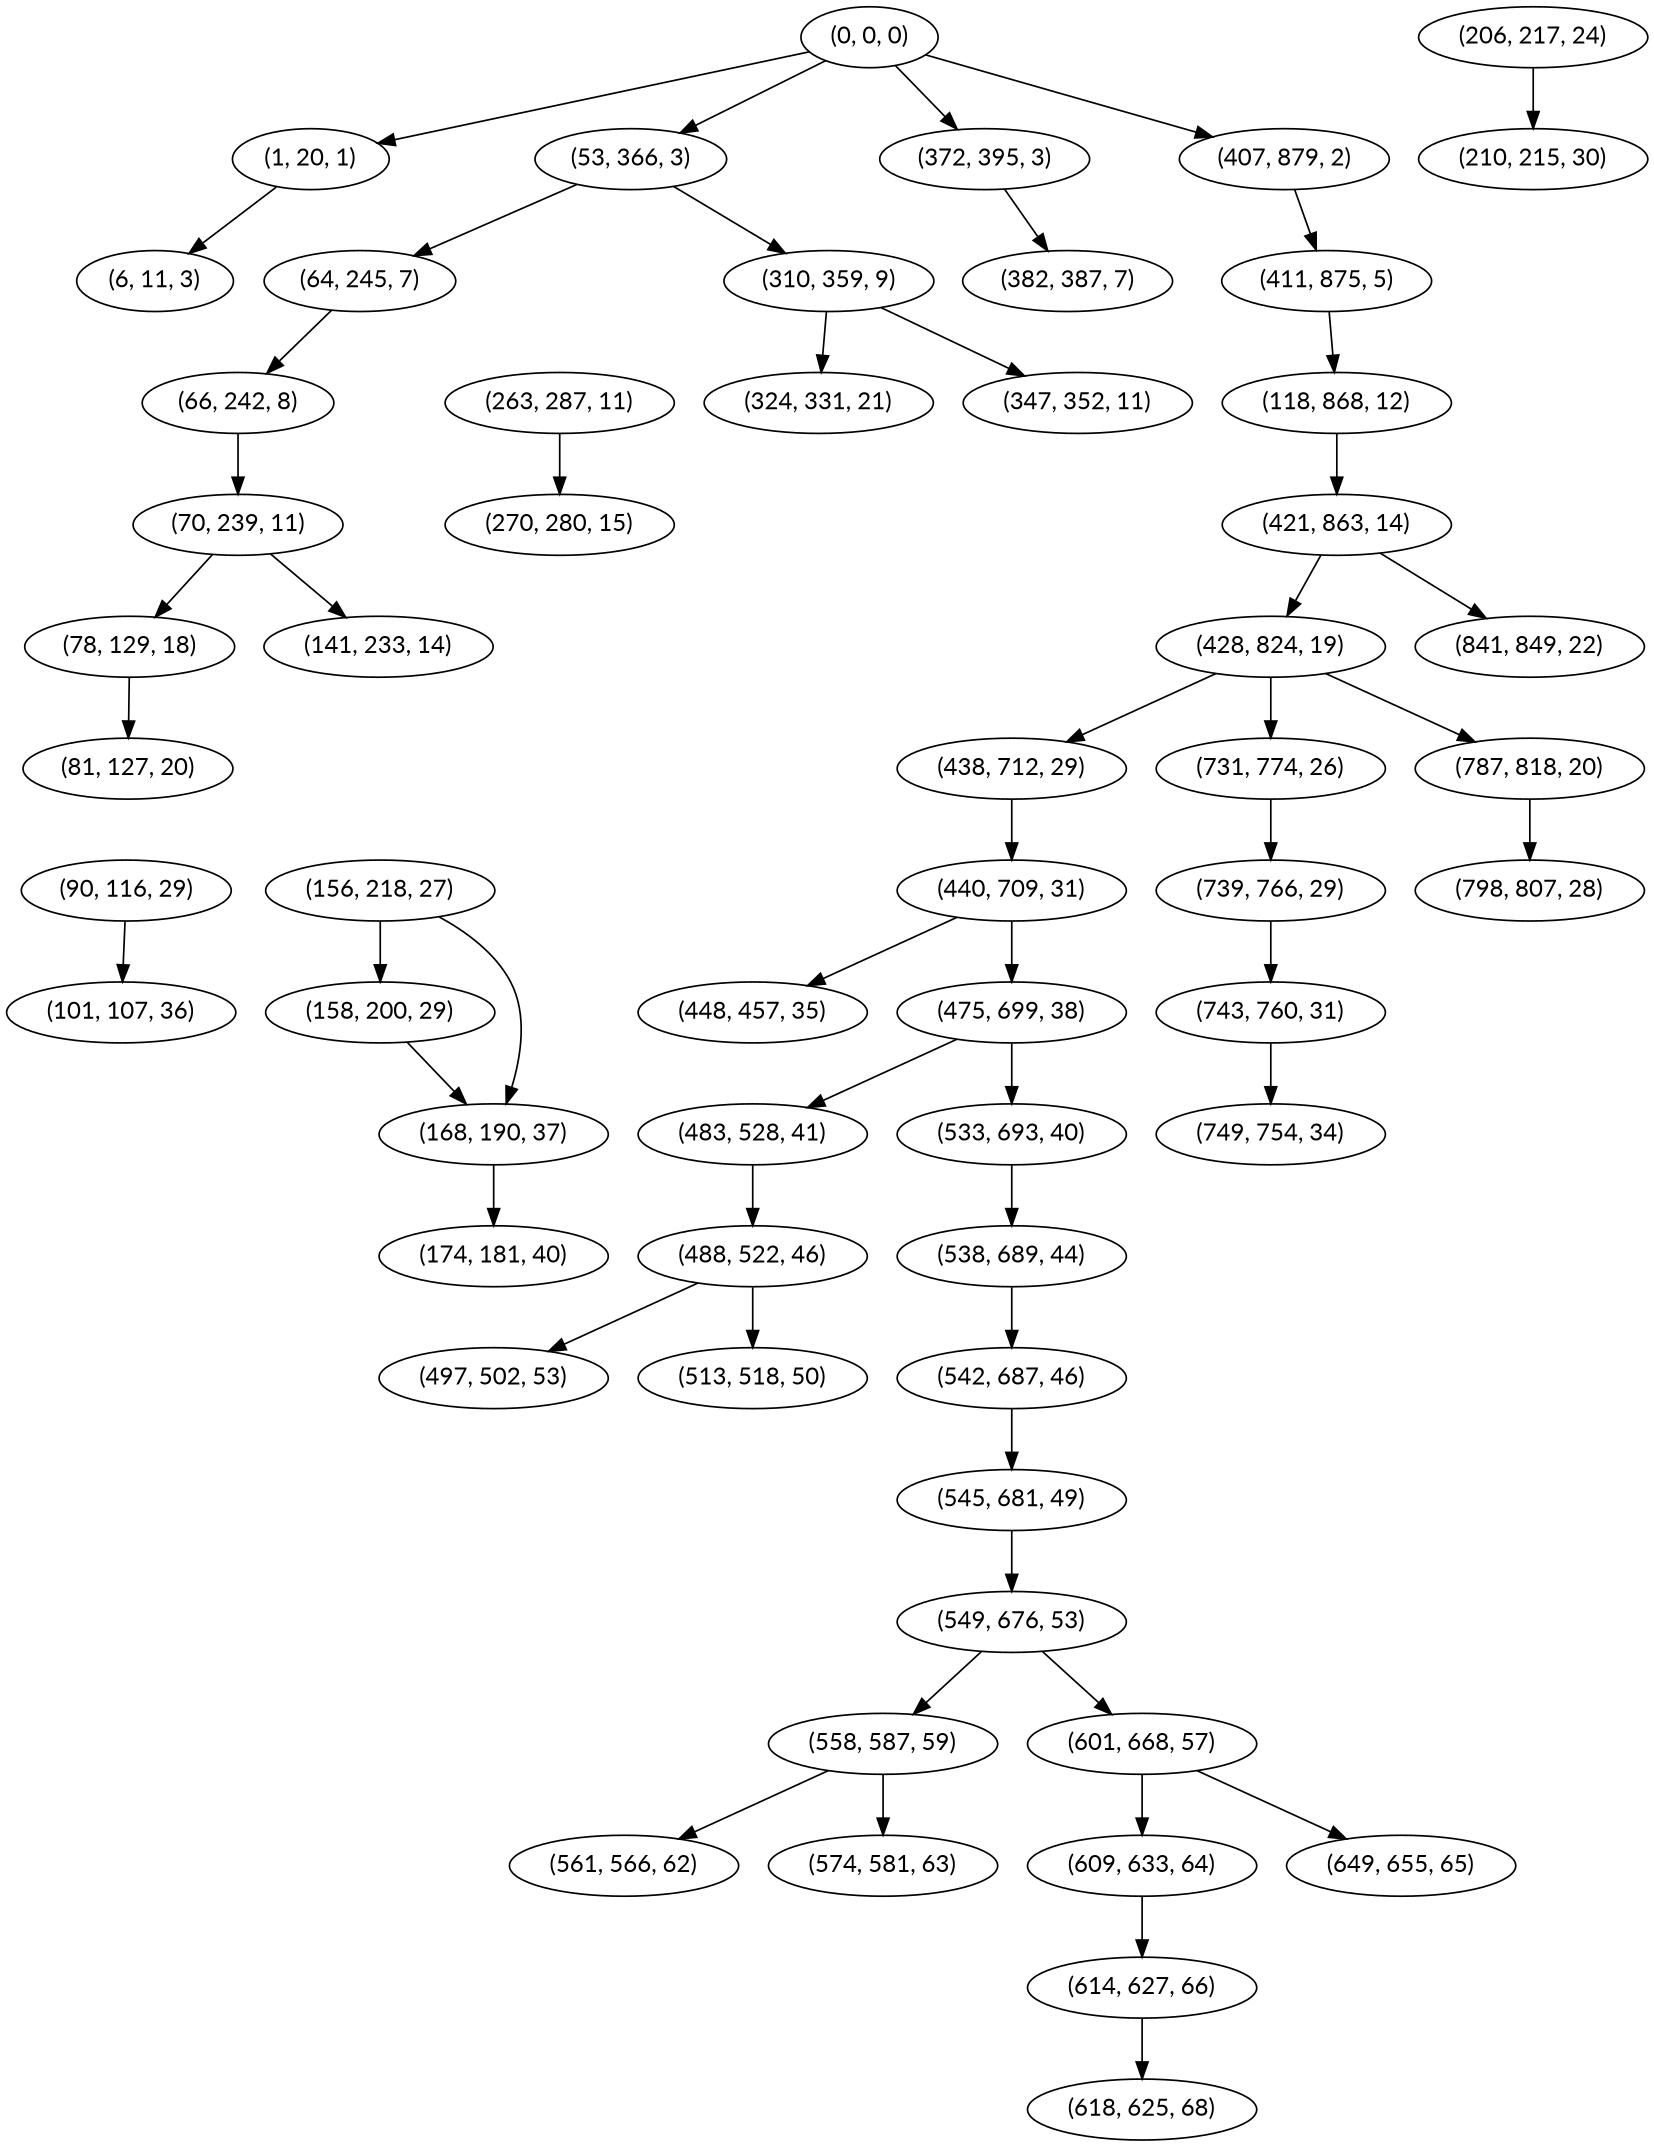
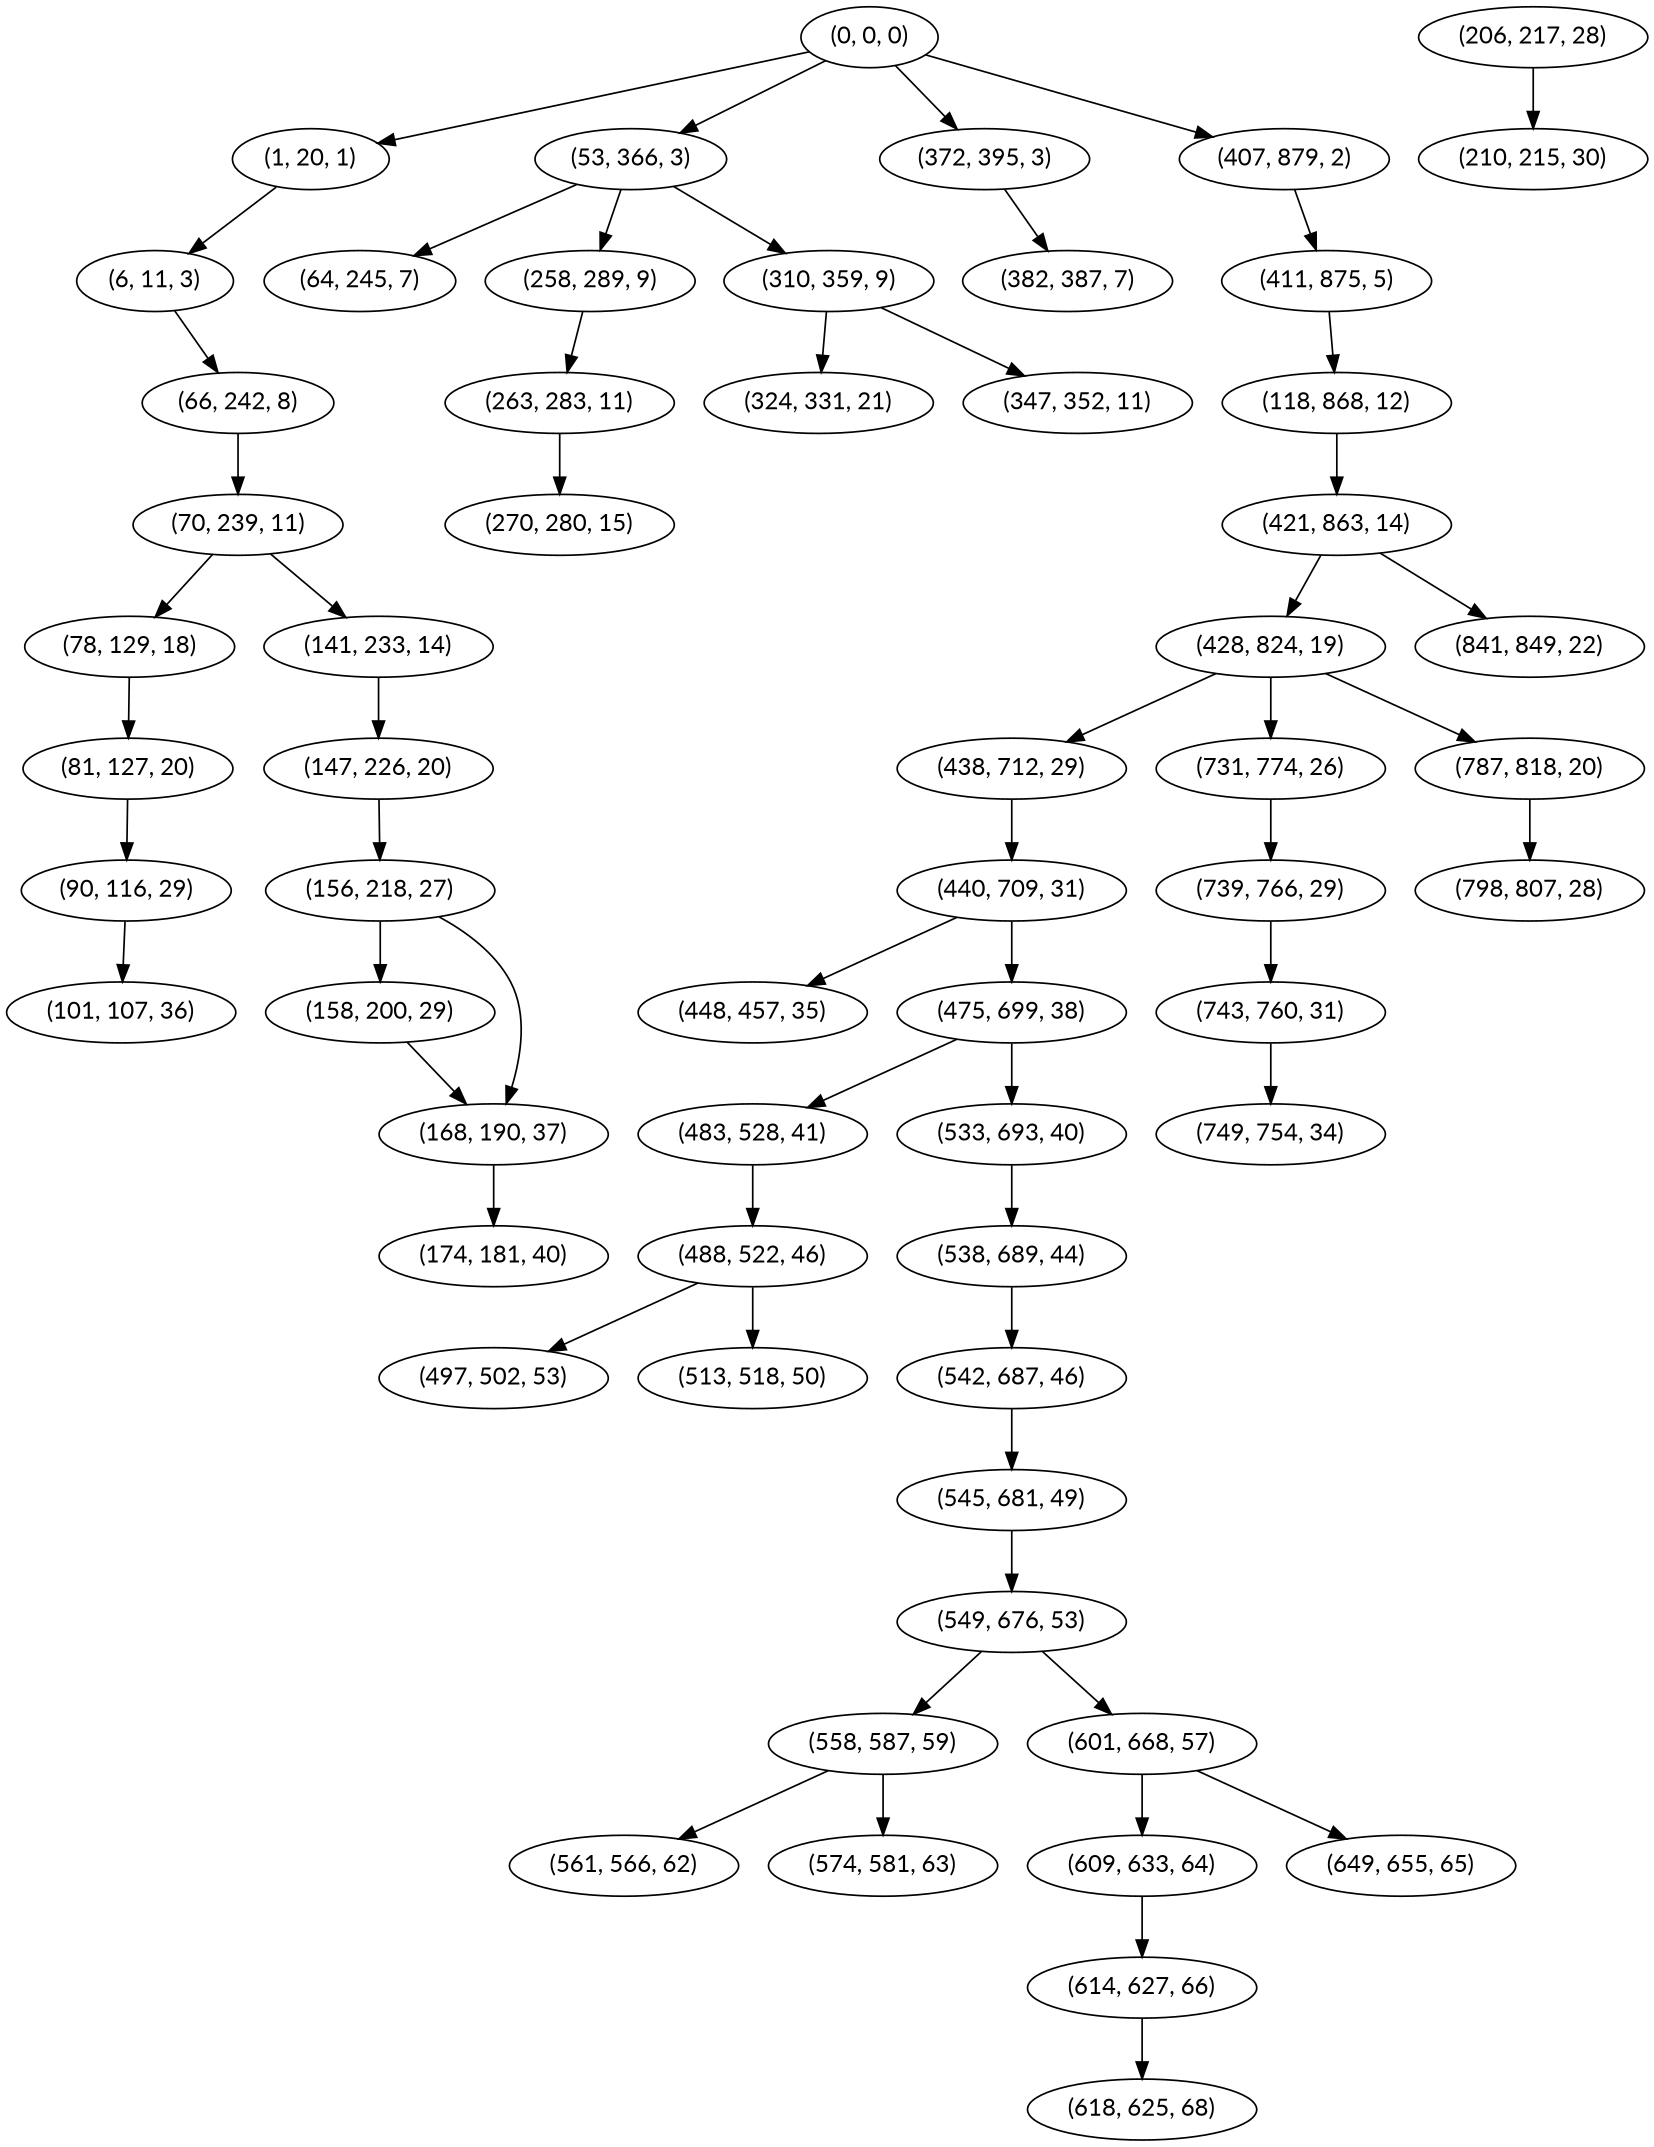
(1533, 37) -> (1533, 37)
none -> (590, 281)
(306, 336) -> (191, 335)
(560, 403) -> (560, 403)
none -> (379, 769)
none -> (127, 821)
